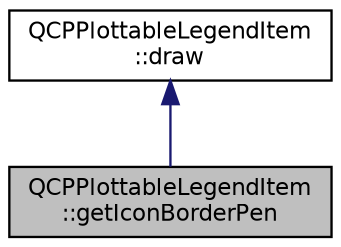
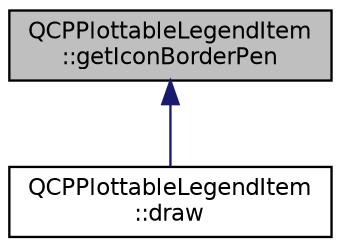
(170, 136) -> (170, 136)
